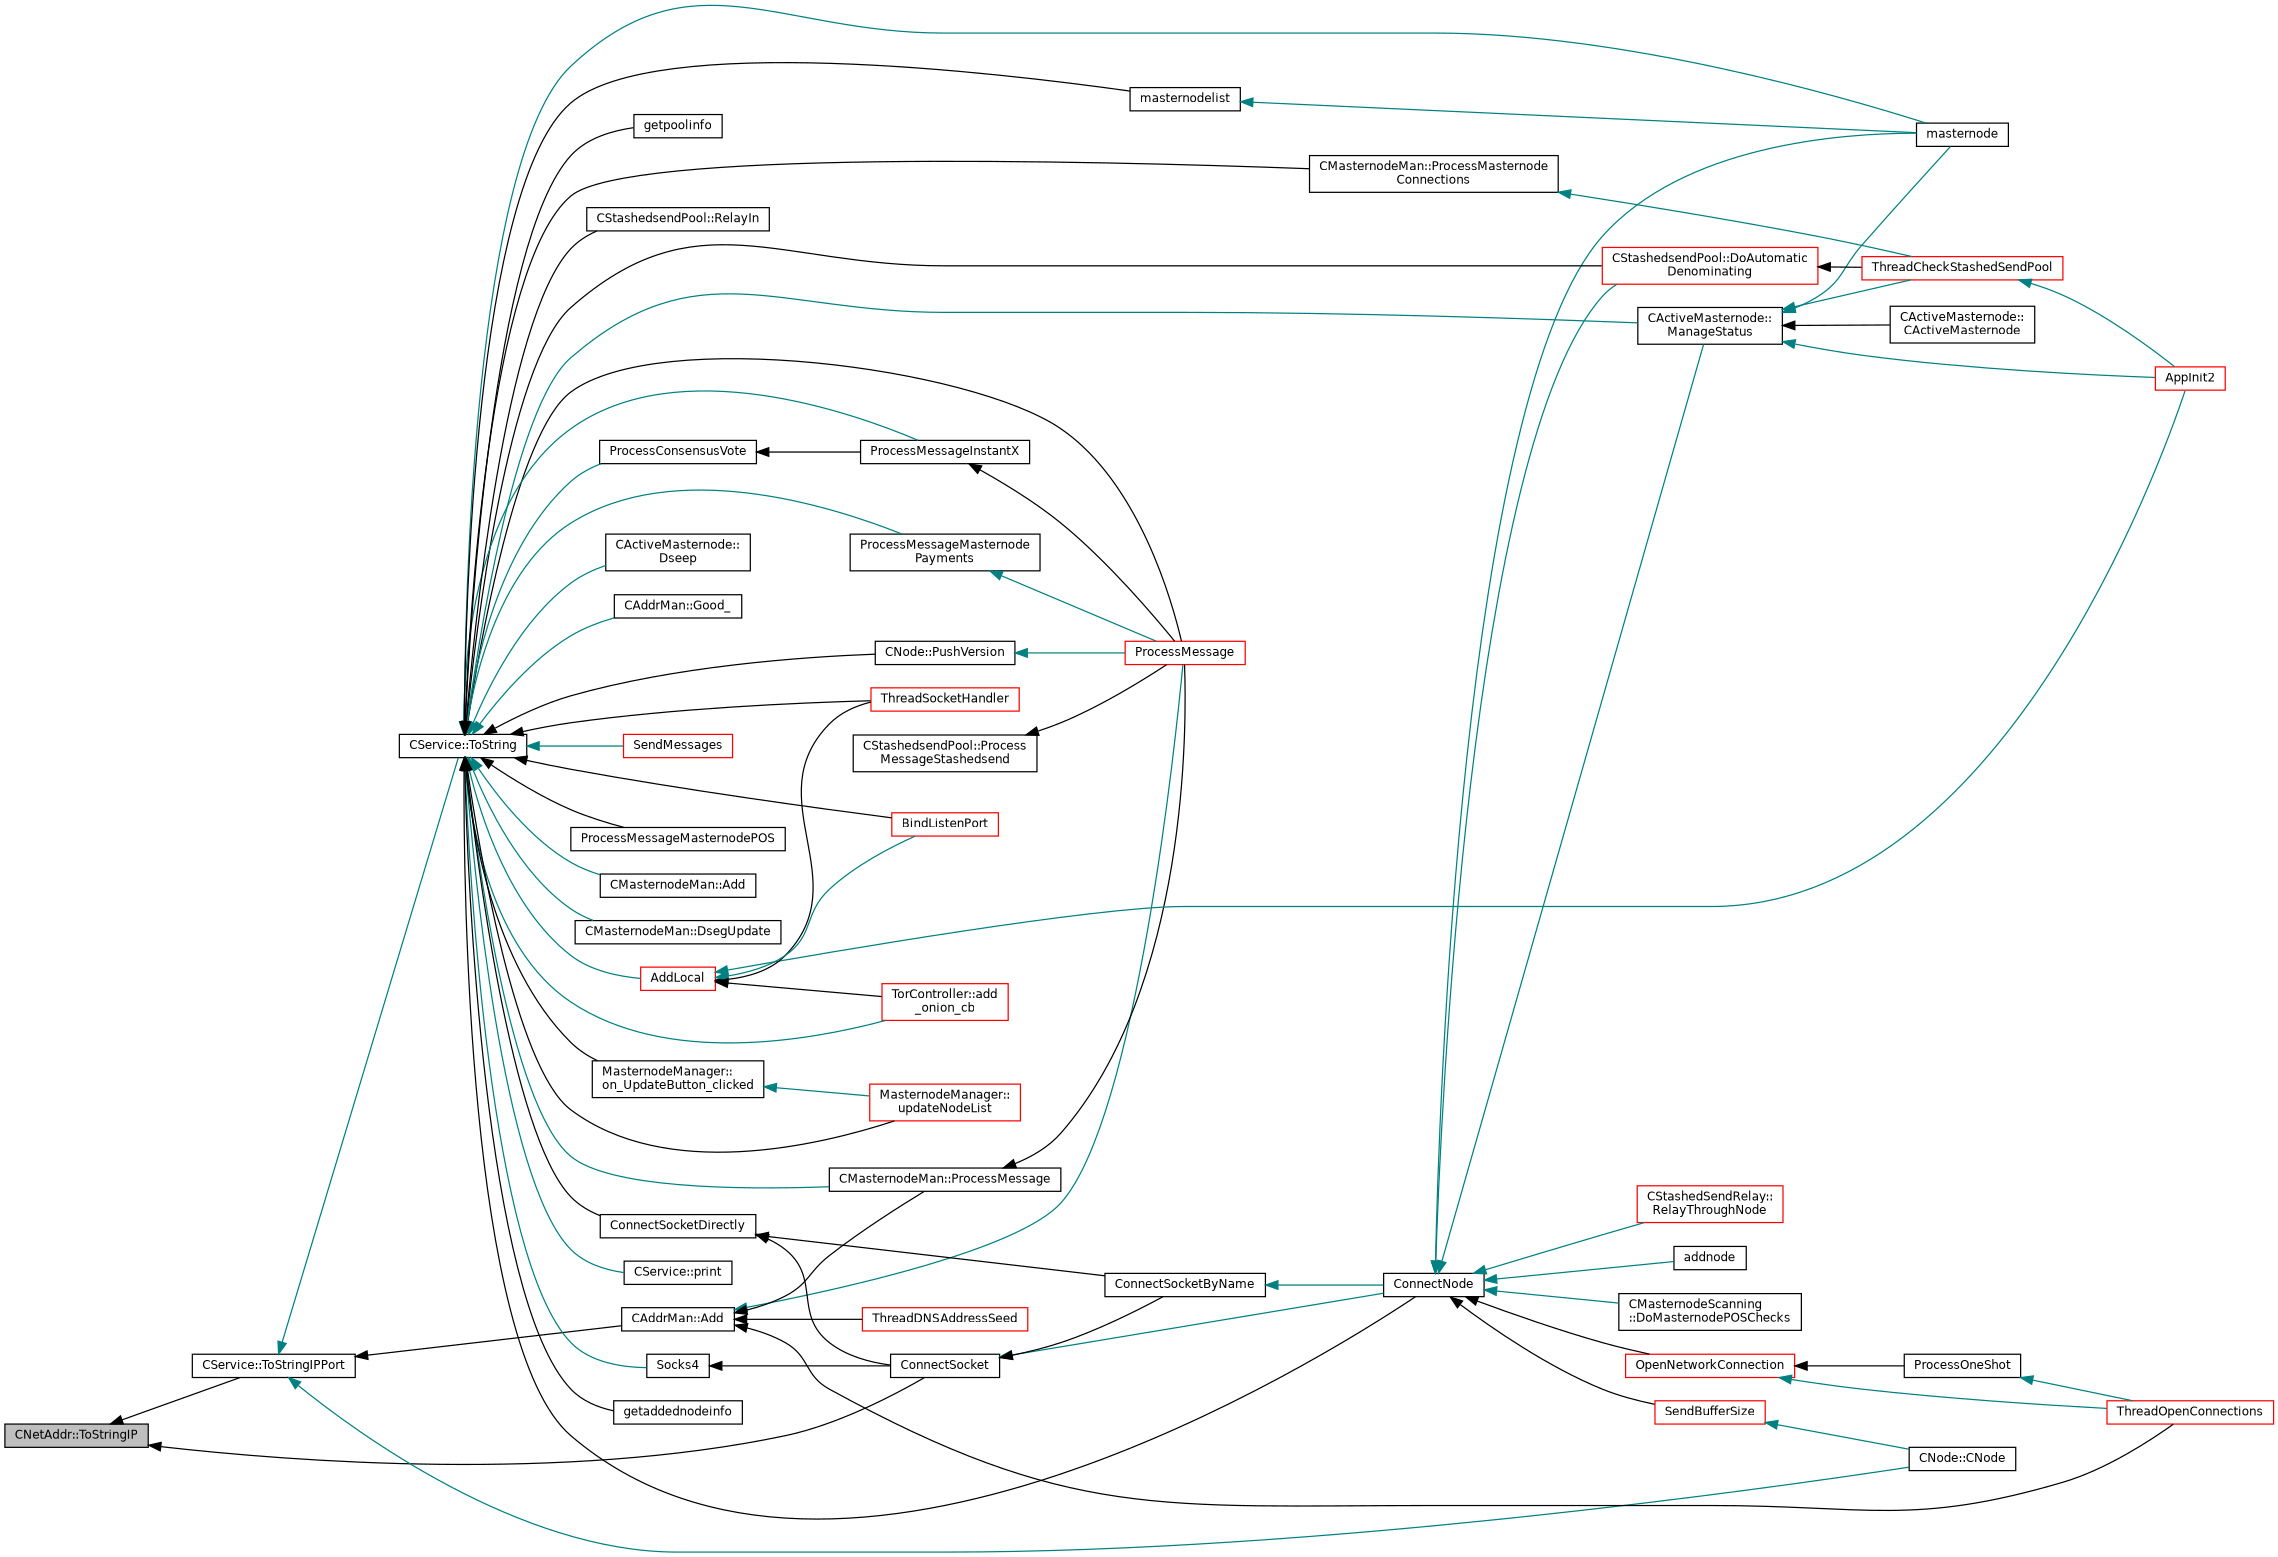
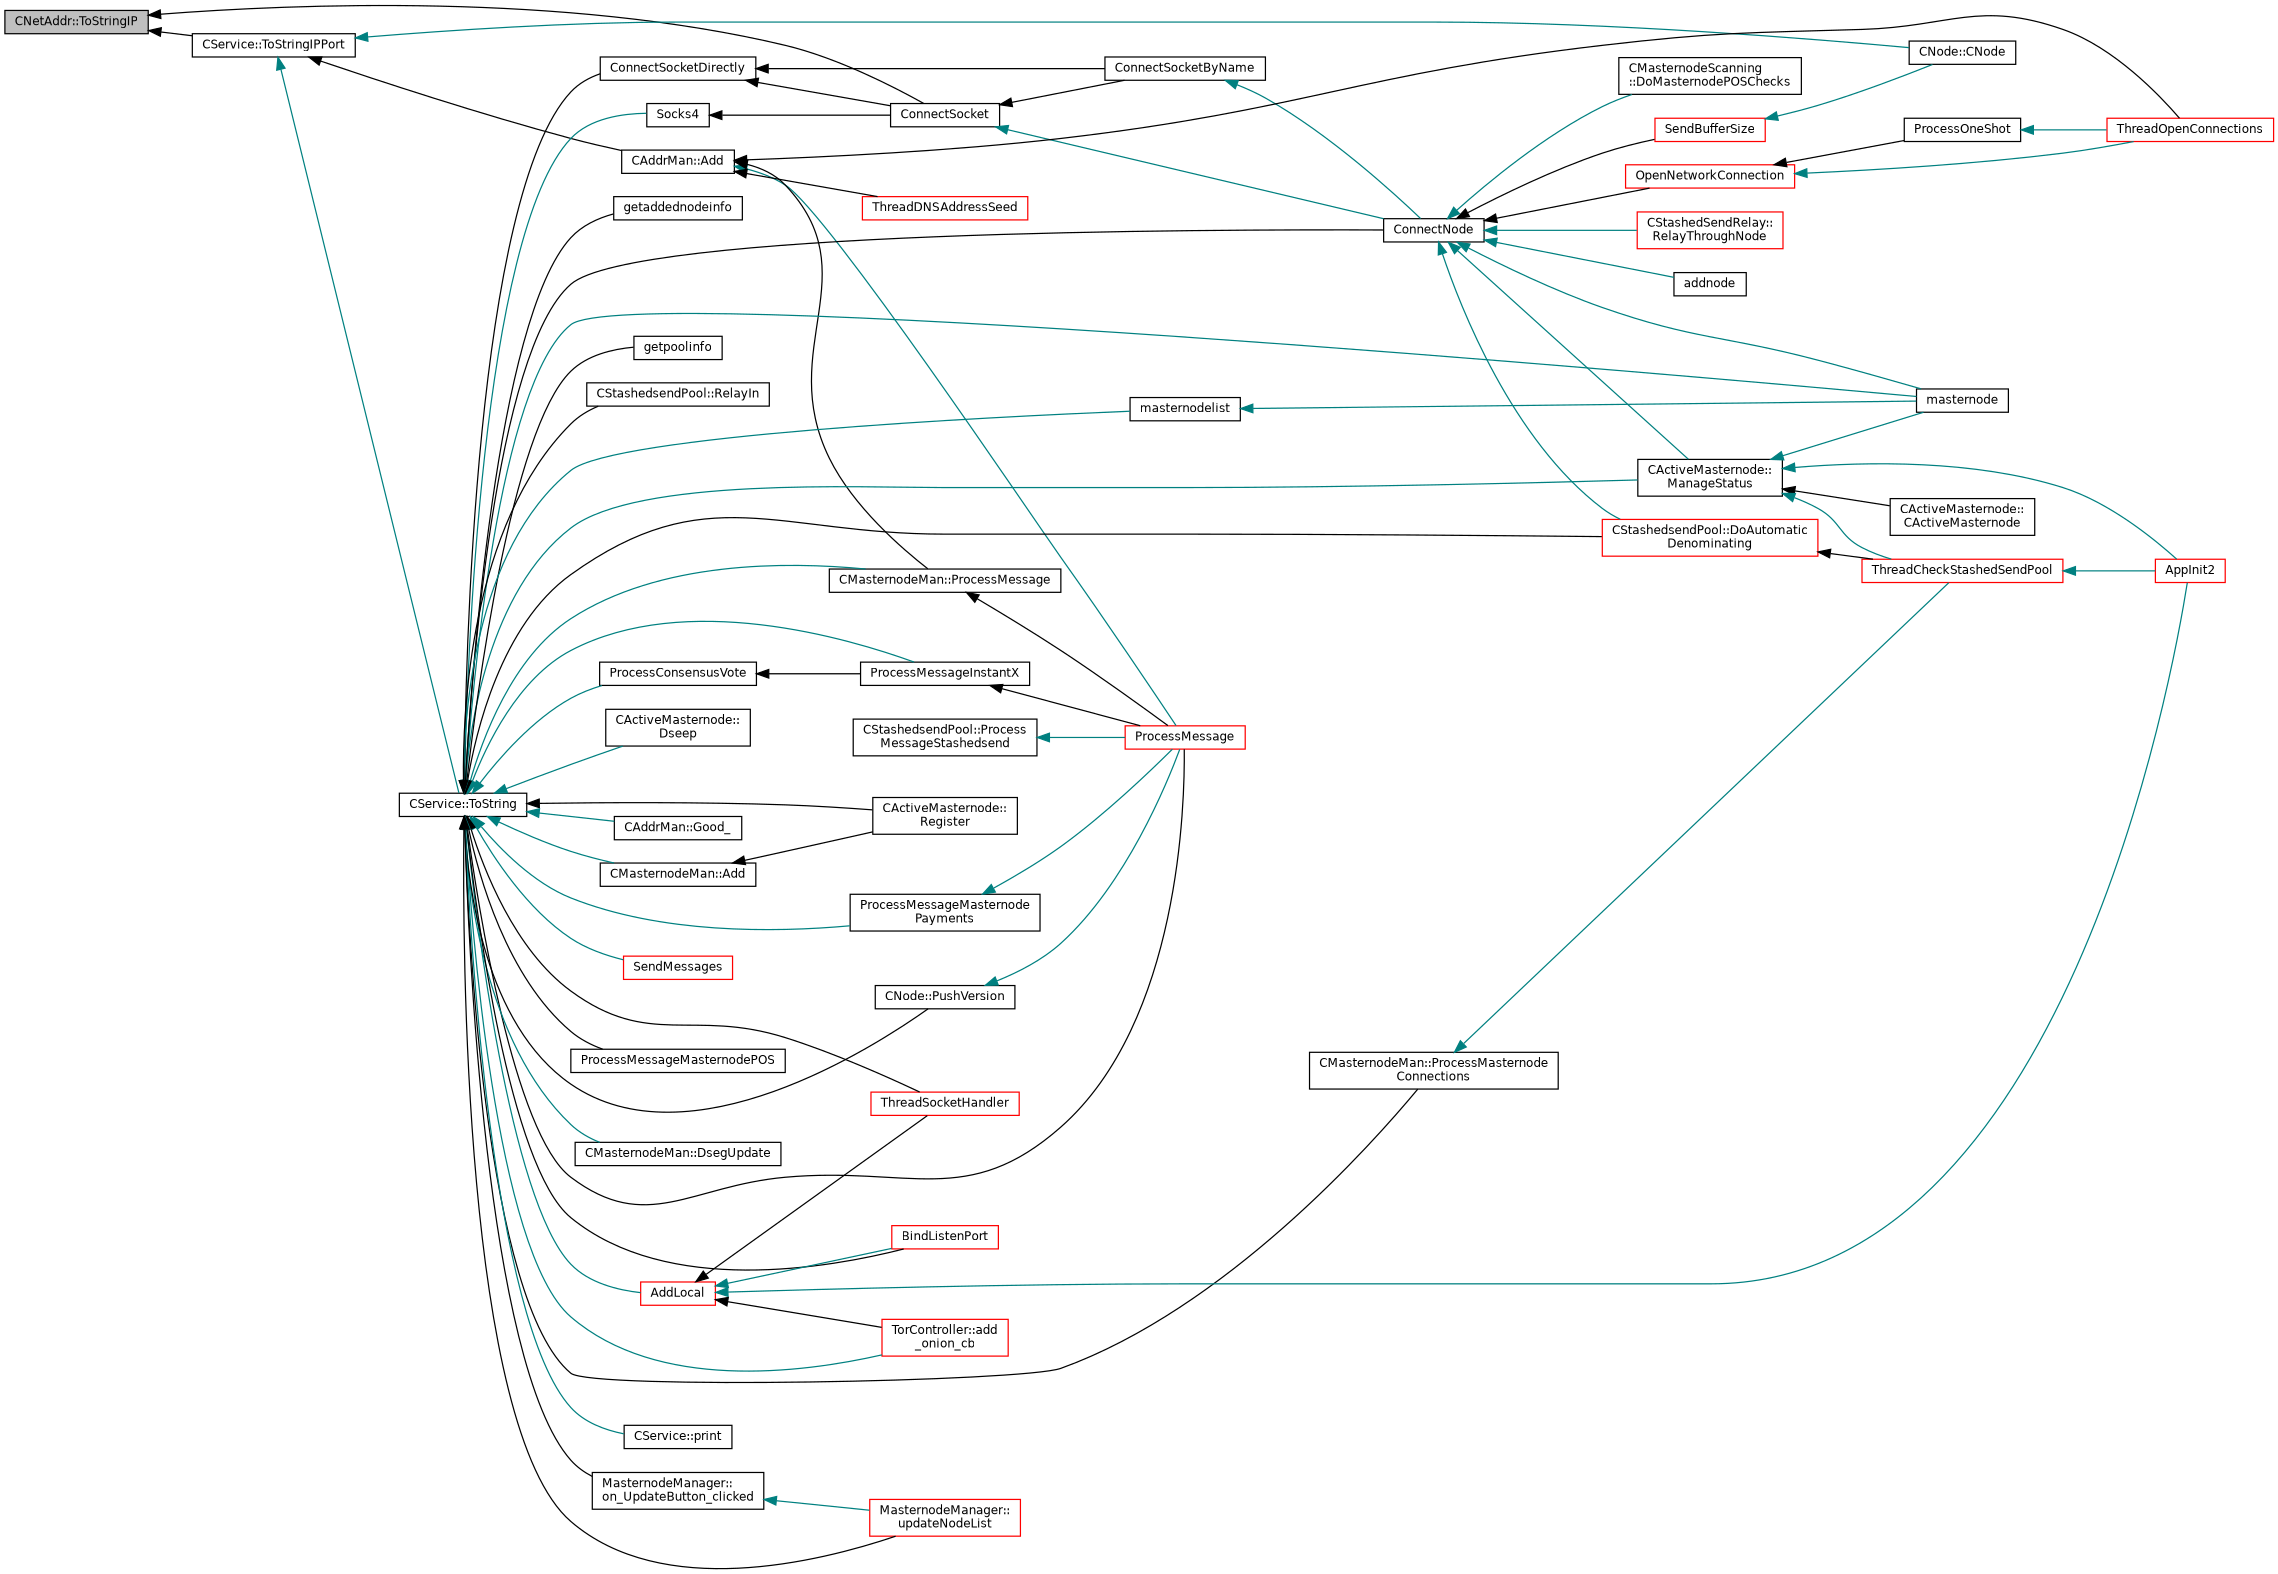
(551, 131) -> (680, 444)
(1105, 702) -> (1087, 738)
none -> (945, 816)
